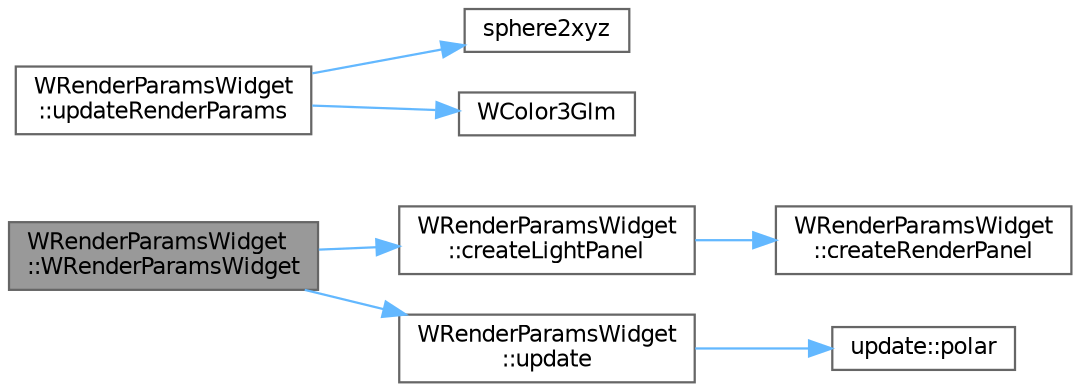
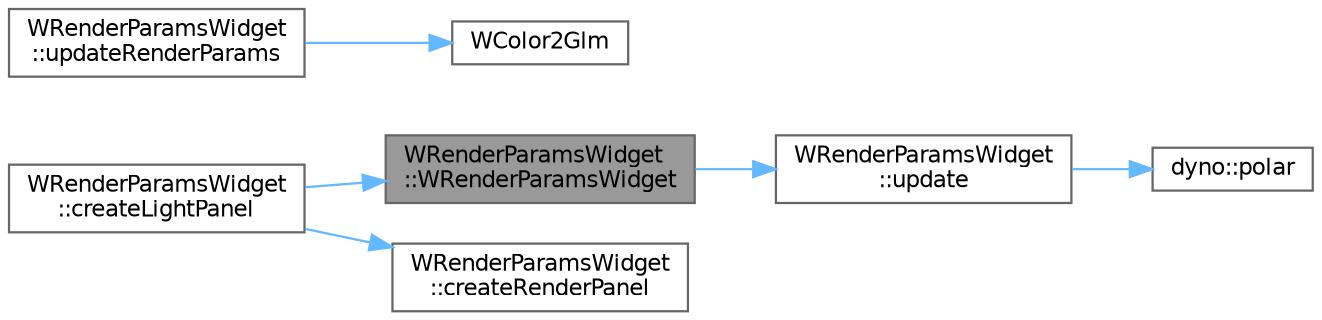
(547, 30) -> none
(547, 114) -> (540, 43)
(347, 248) -> (334, 185)
(924, 348) -> (1233, 169)
